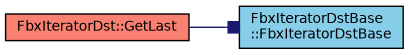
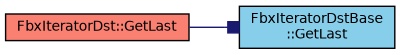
(321, 27) -> (317, 27)
